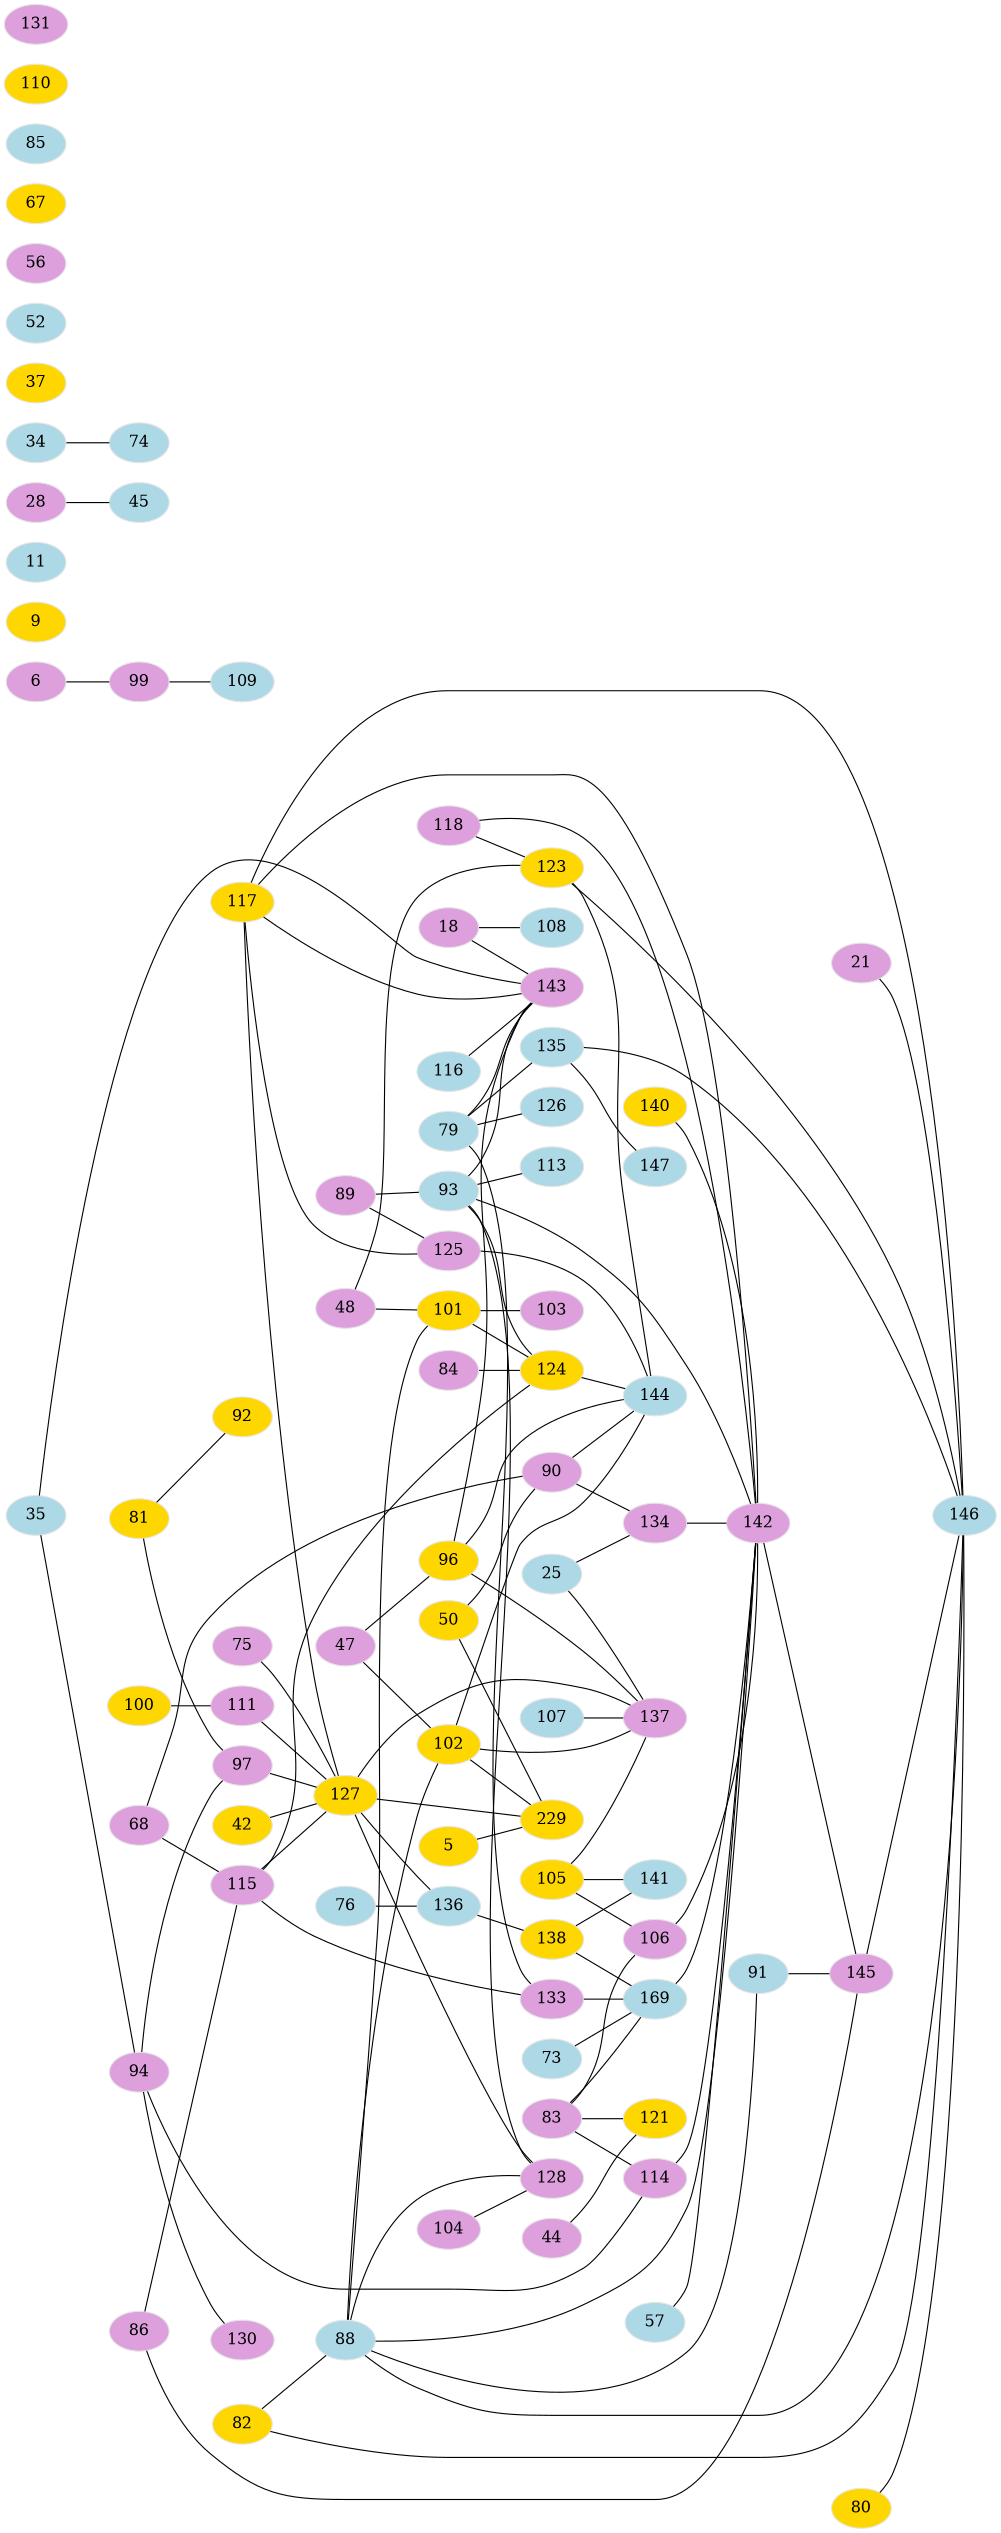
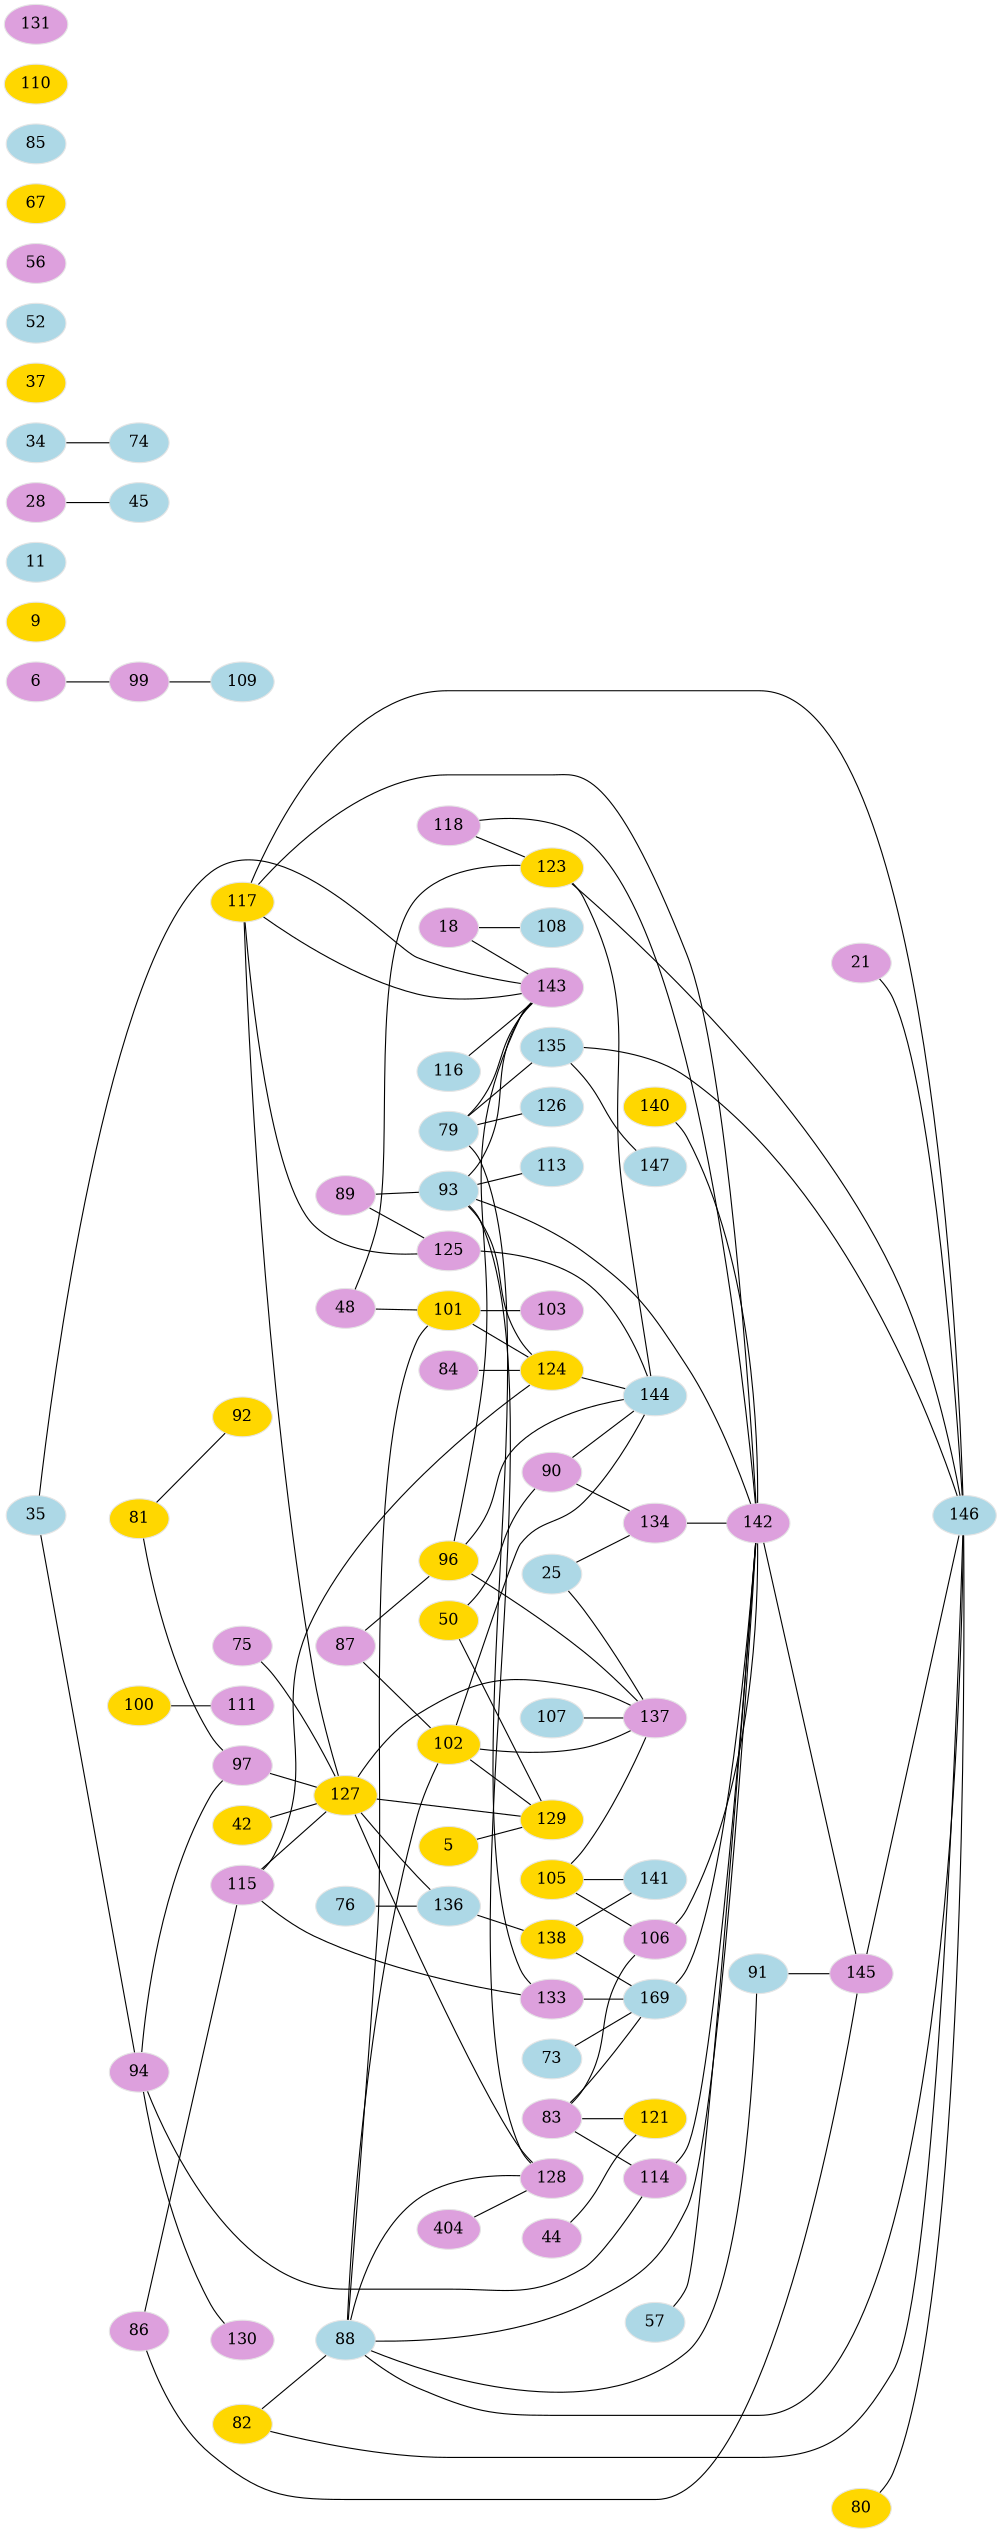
(346, 1646) -> (346, 1646)
(287, 1745) -> none
(552, 1820) -> (552, 1820)
(139, 1825) -> none
(449, 2229) -> (449, 2229)
